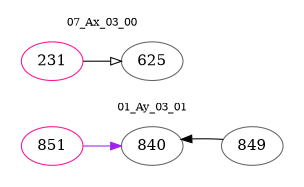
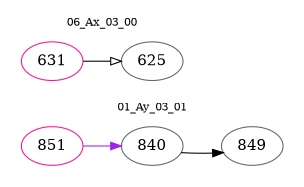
(102, 23) -> (102, 23)
(52, 61) -> (52, 61)
(208, 139) -> (197, 153)
